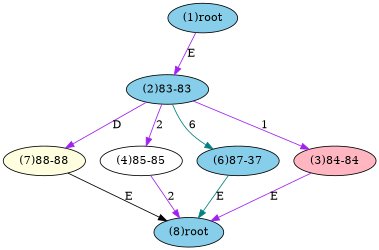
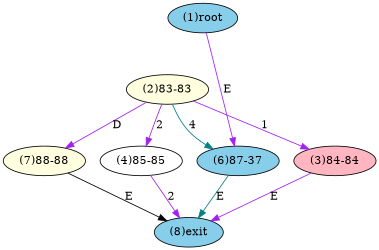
(187, 50) -> (219, 85)
(167, 89) -> (167, 89)
(193, 125) -> (193, 125)
(189, 232) -> (189, 232)
